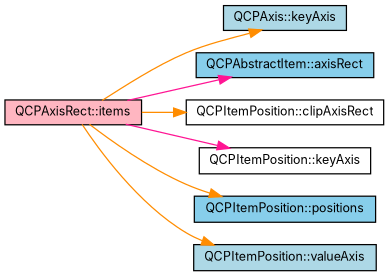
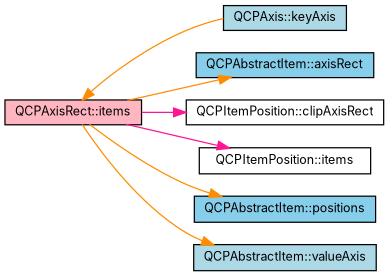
(172, 59) -> (153, 47)
(173, 90) -> (173, 90)
(158, 112) -> (158, 112)
(285, 161) -> (285, 161)
(285, 209) -> (285, 209)
(285, 258) -> (285, 258)
